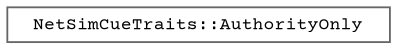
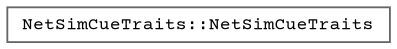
(199, 25) -> (199, 25)
